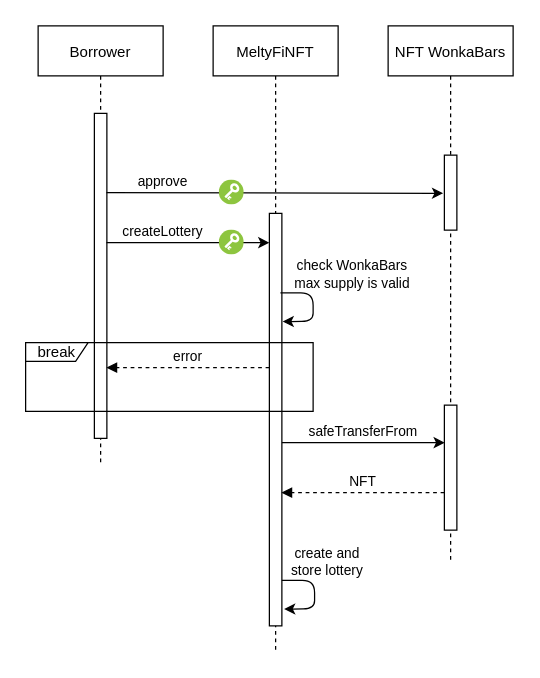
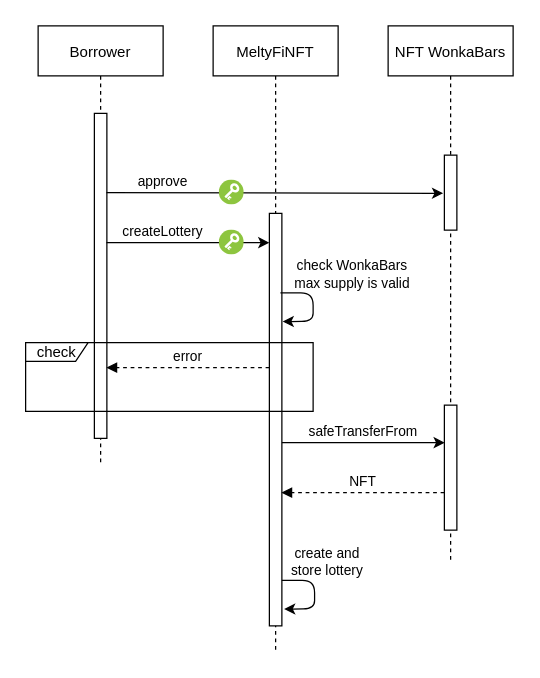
(57, 352) -> (57, 352)
